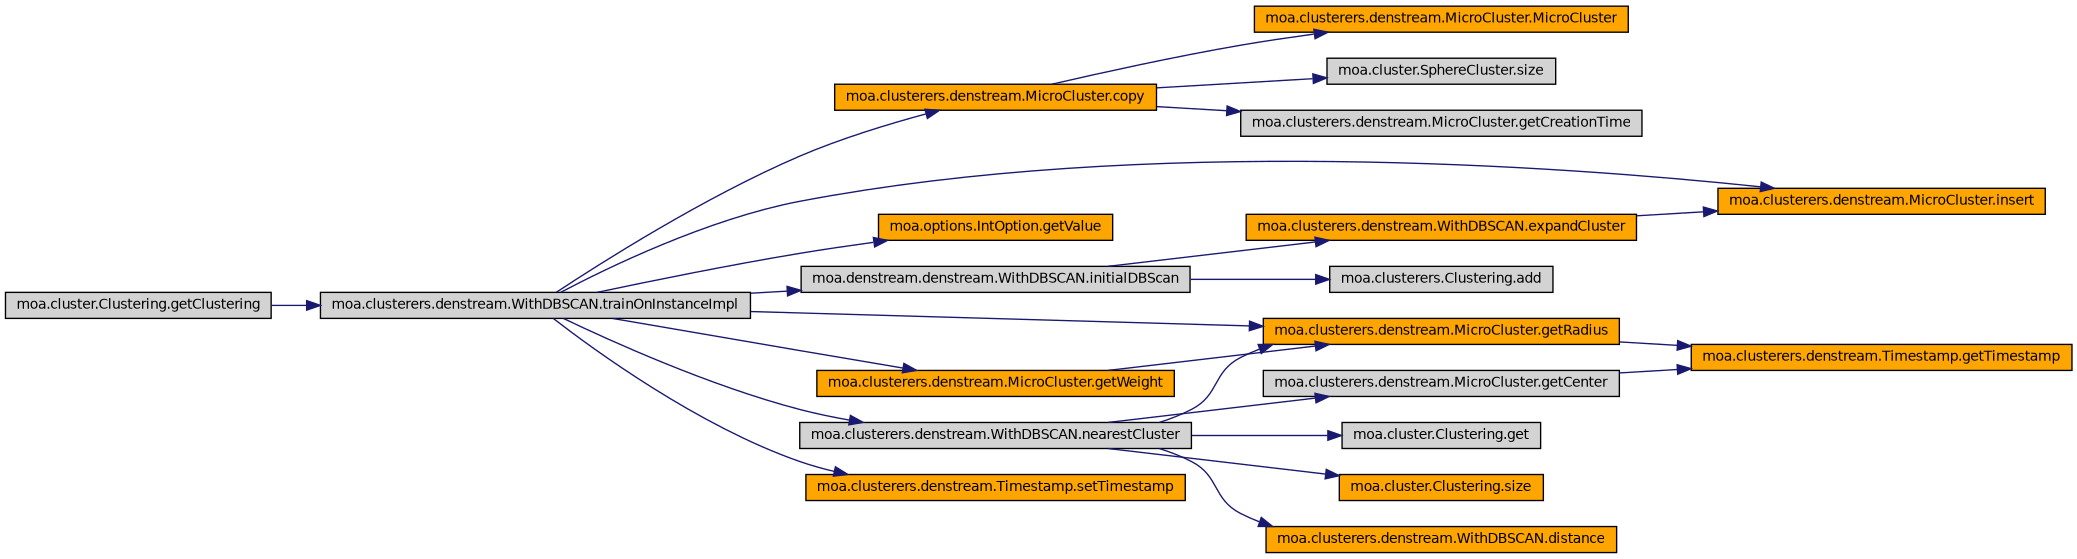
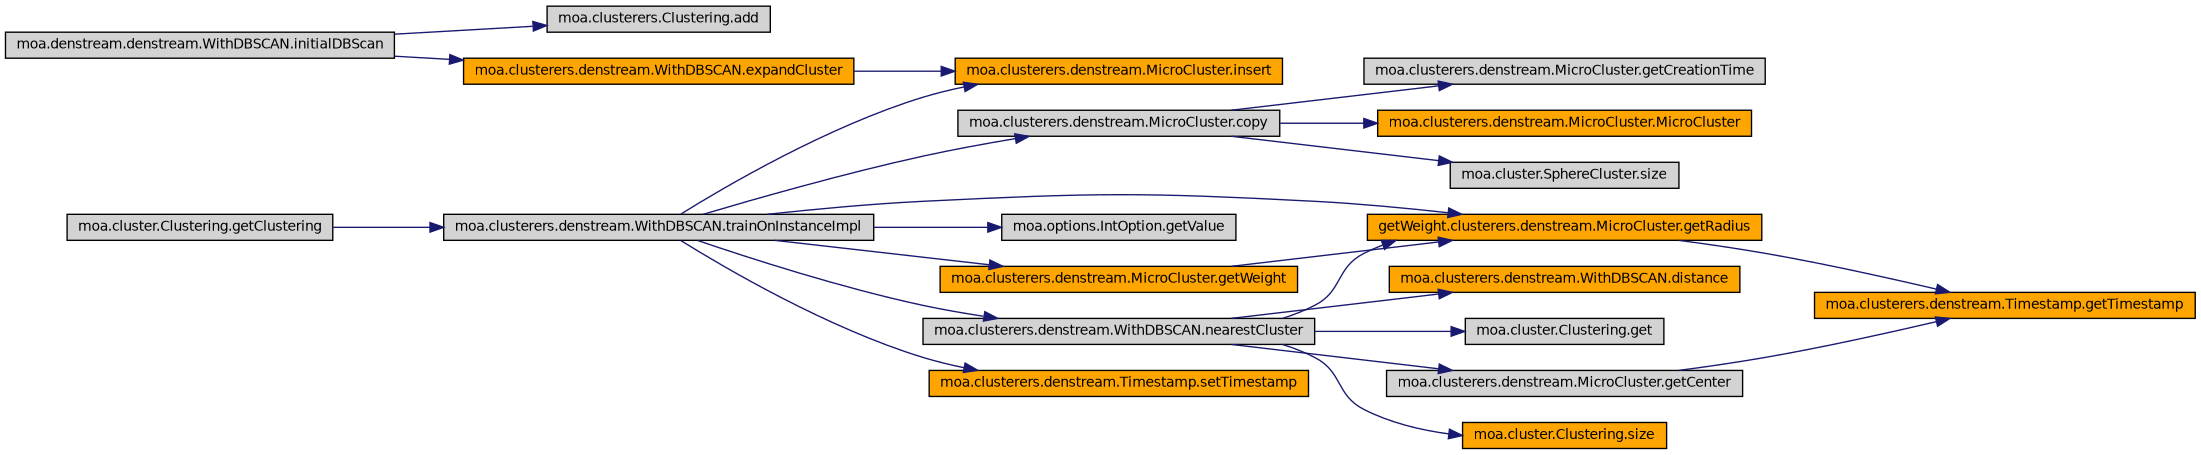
(996, 97) -> (1119, 123)
(996, 227) -> (1119, 227)
(769, 292) -> none
(1441, 331) -> (1565, 227)
